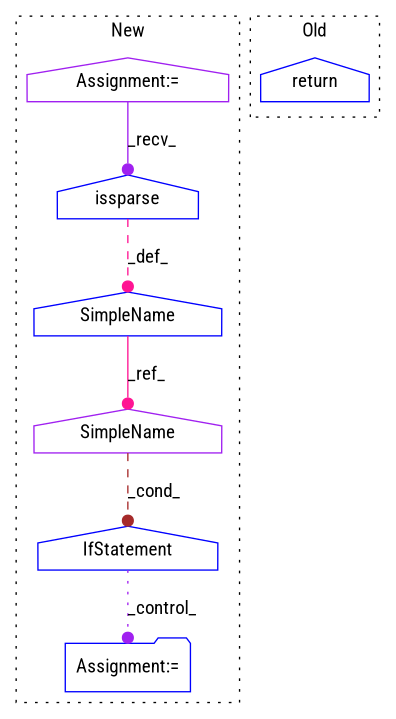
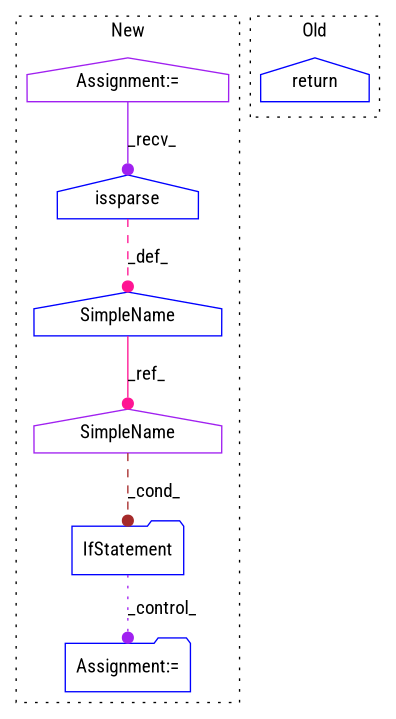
(128, 550) -> (128, 550)
